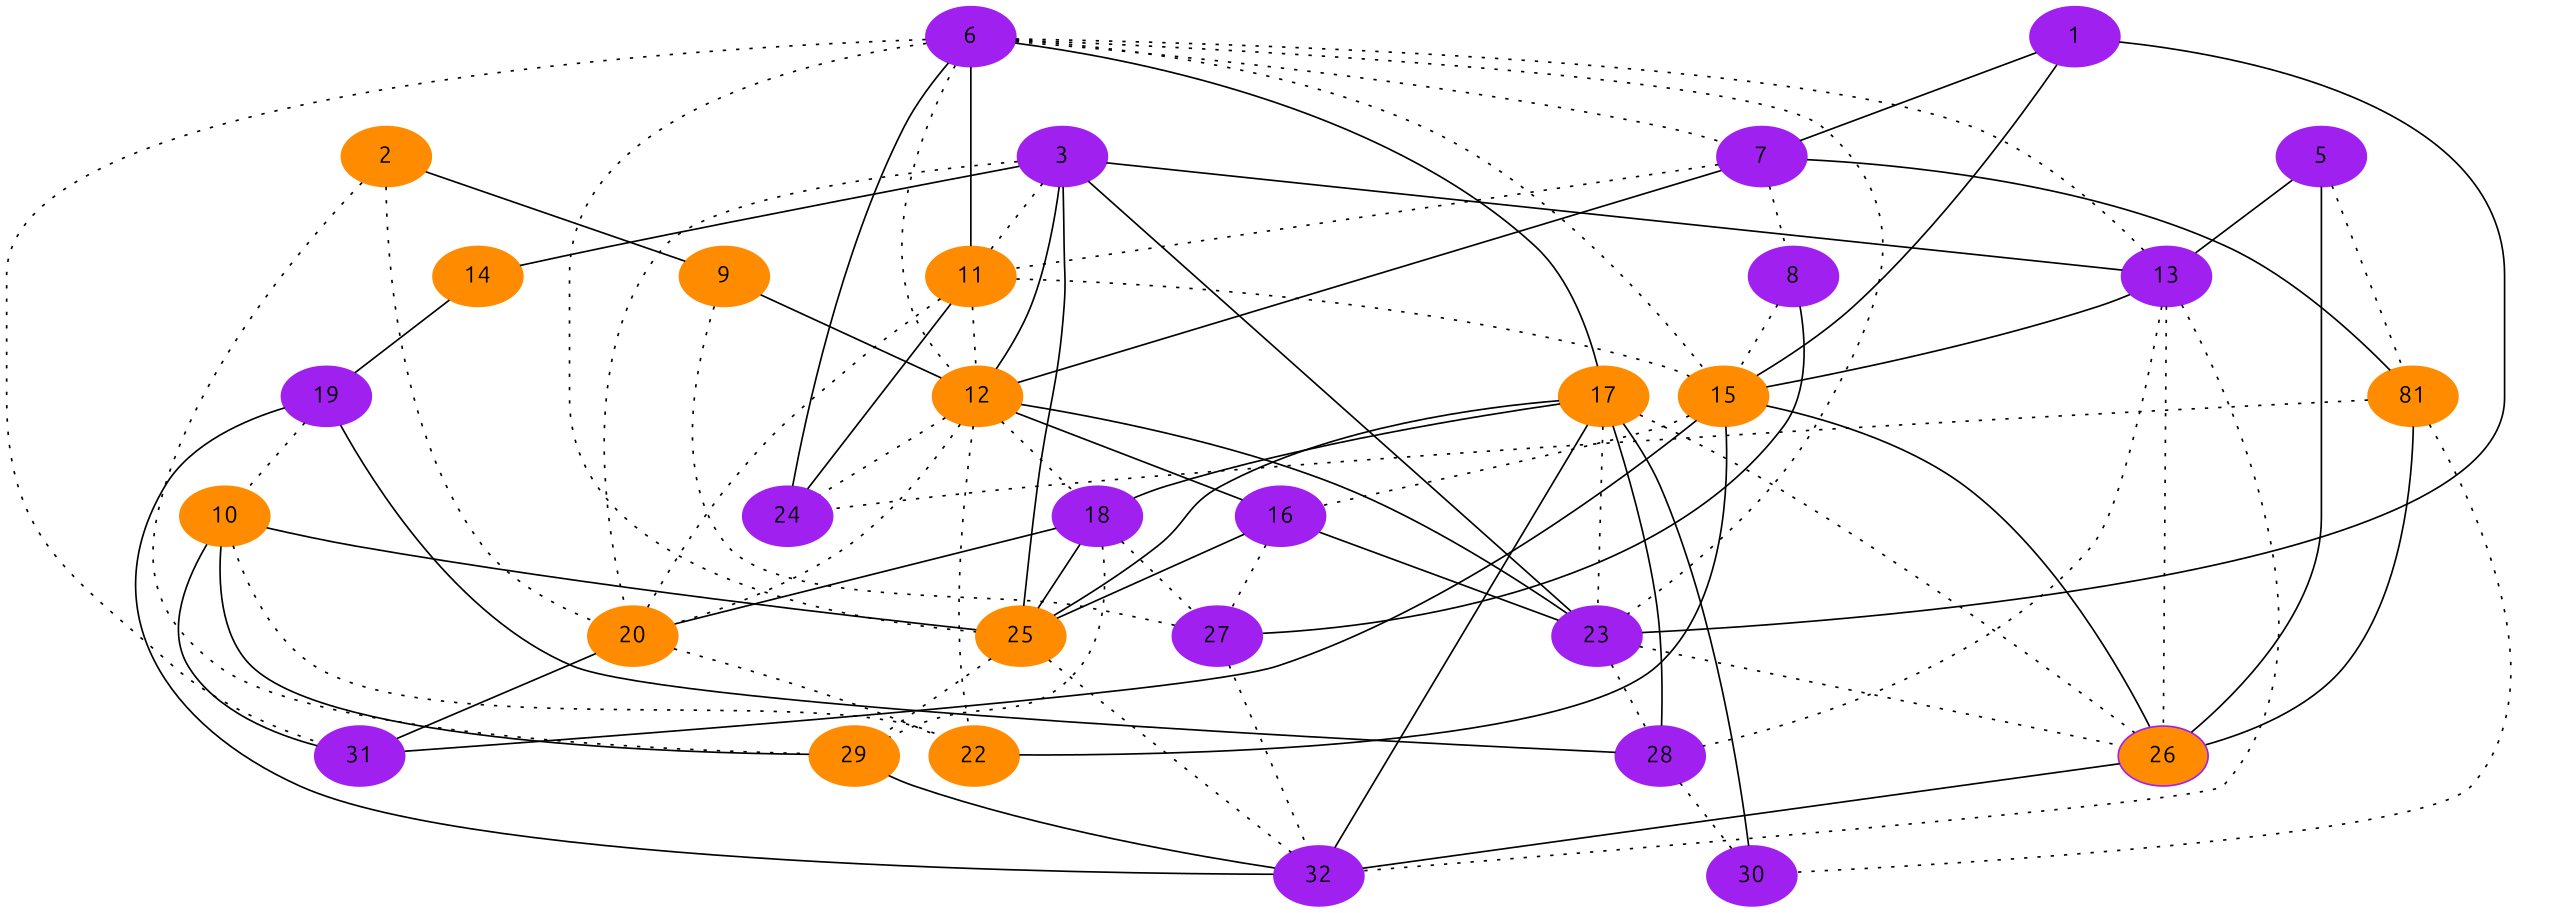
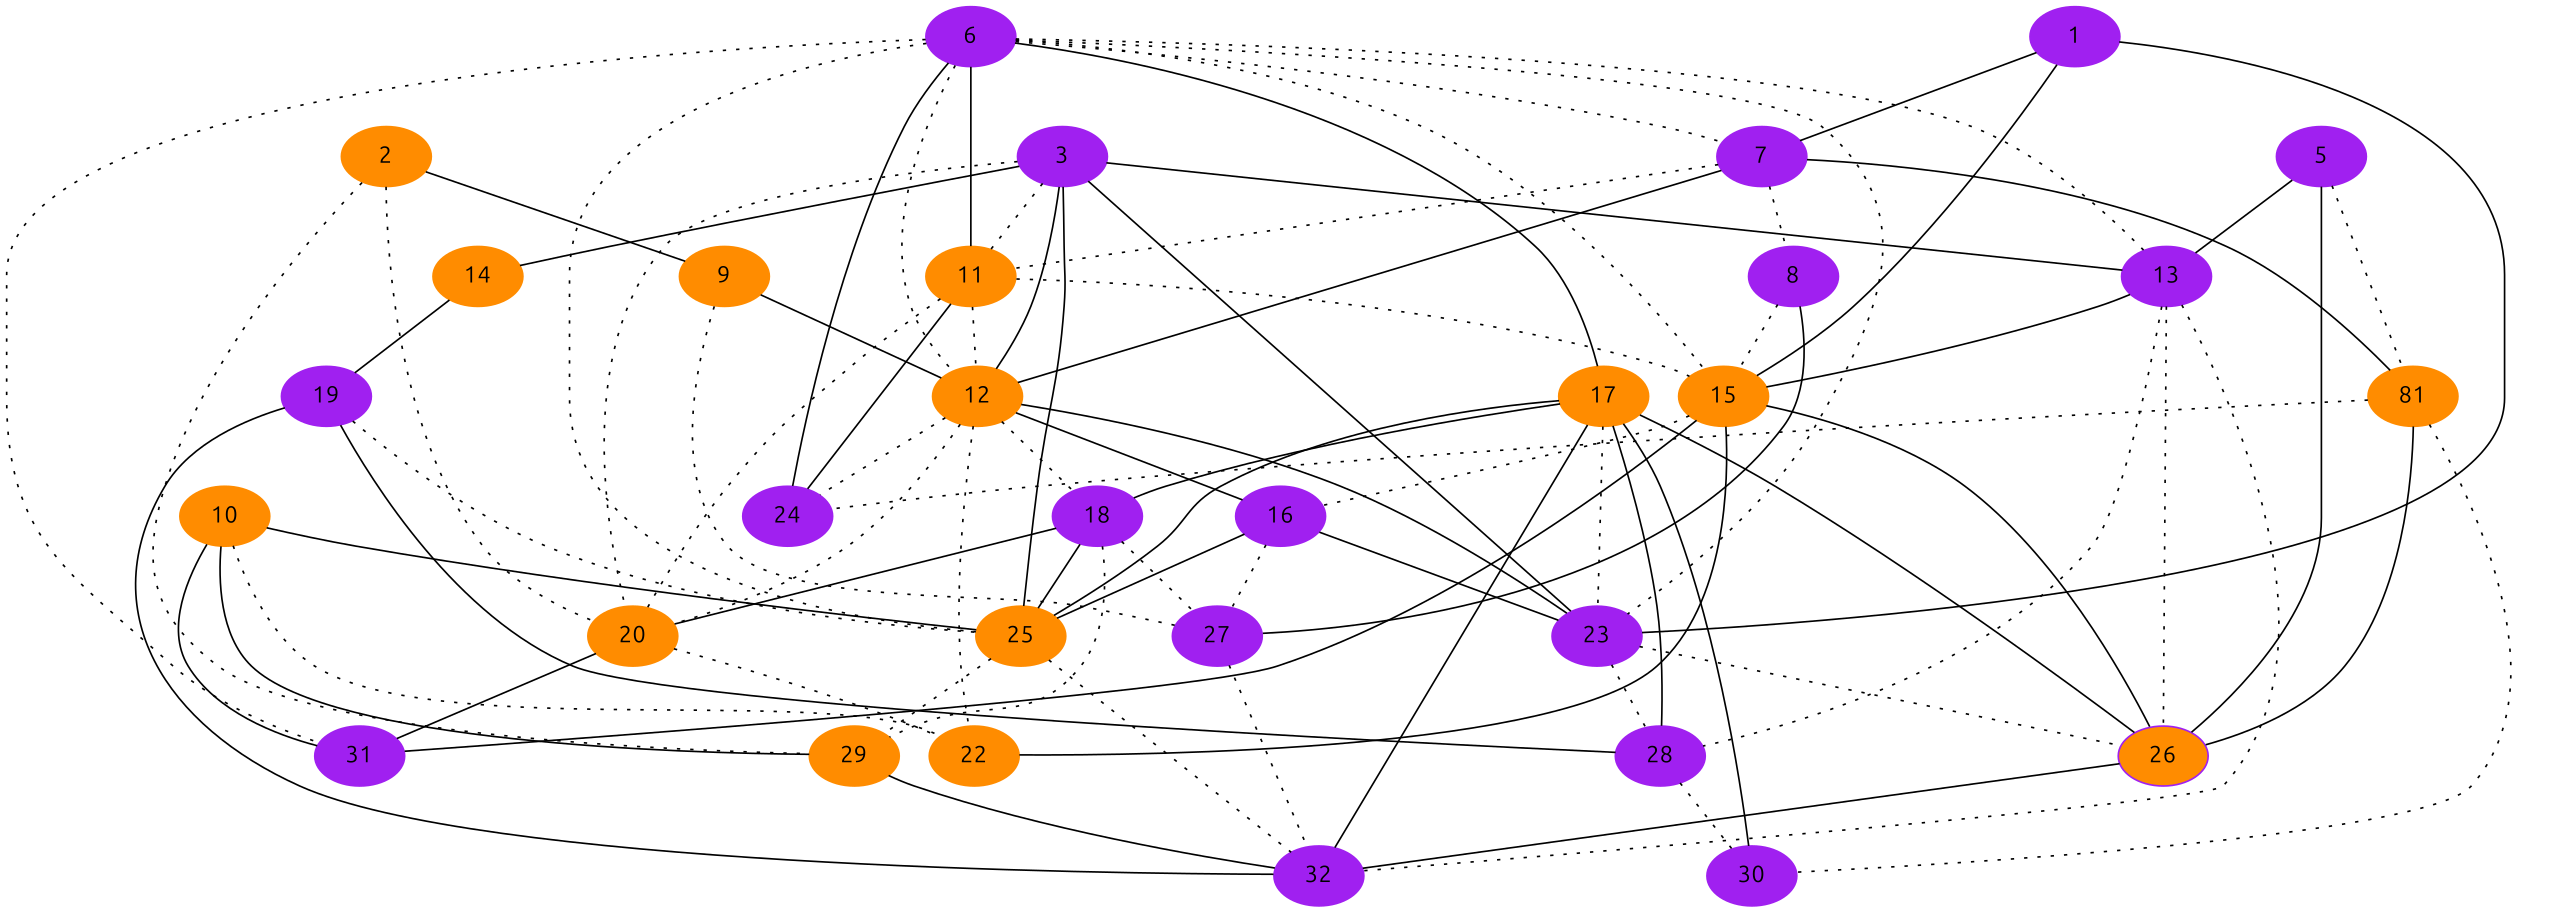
(276, 456) -> (645, 579)
(1894, 562) -> (1894, 562)
